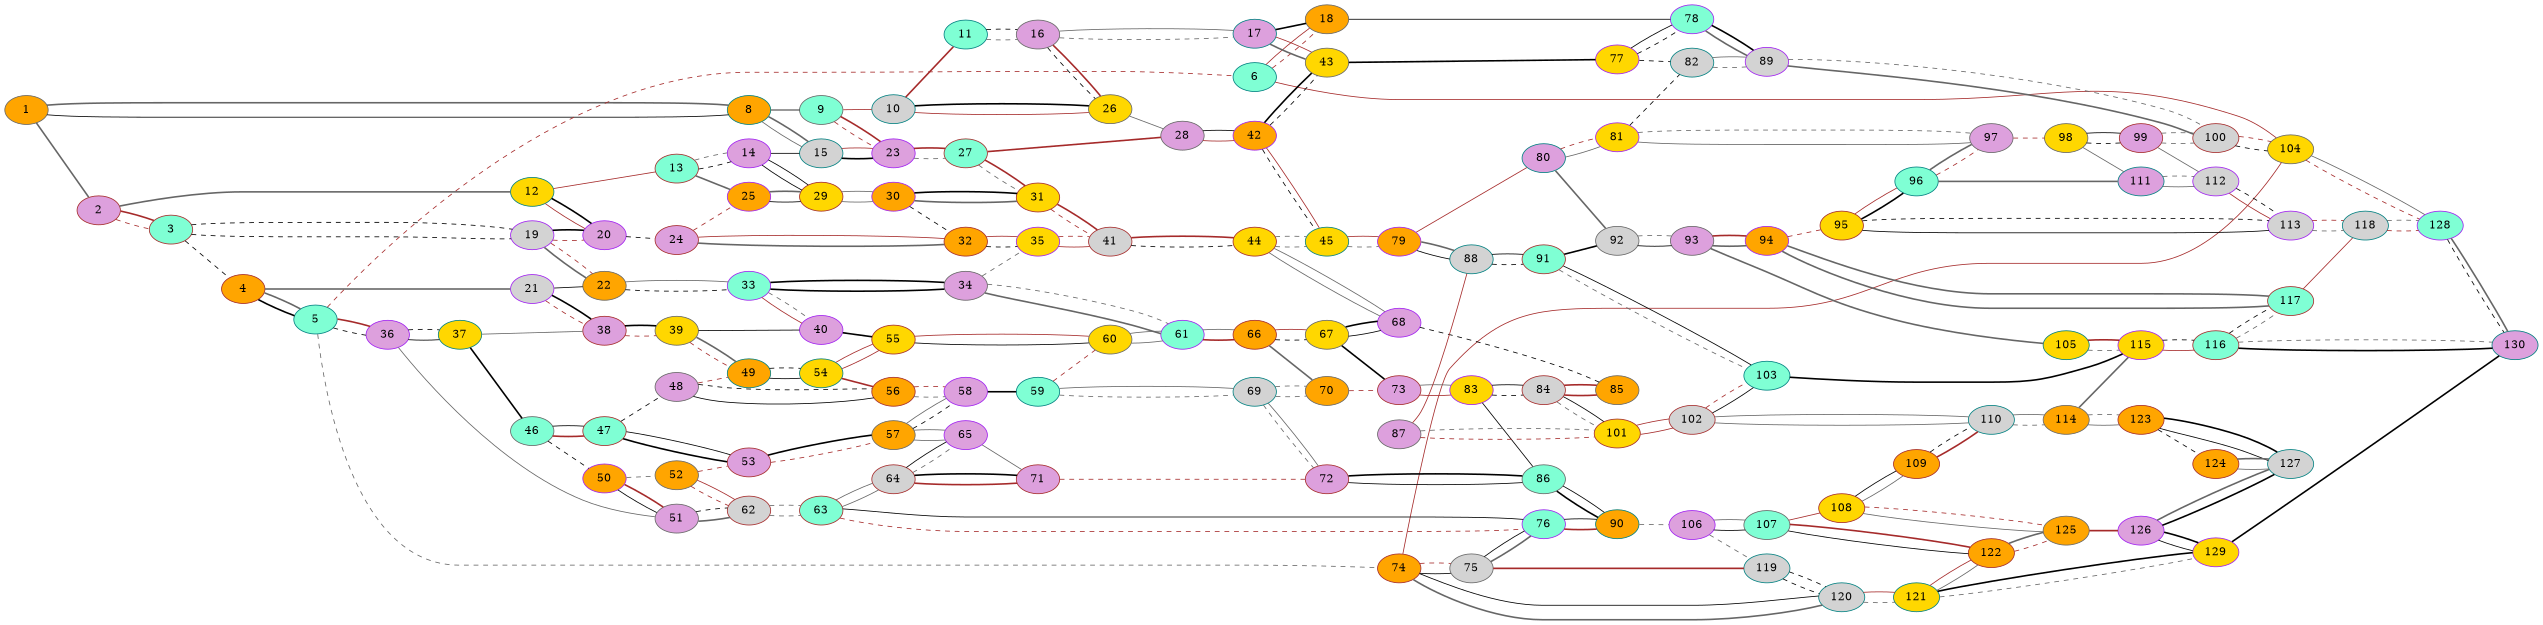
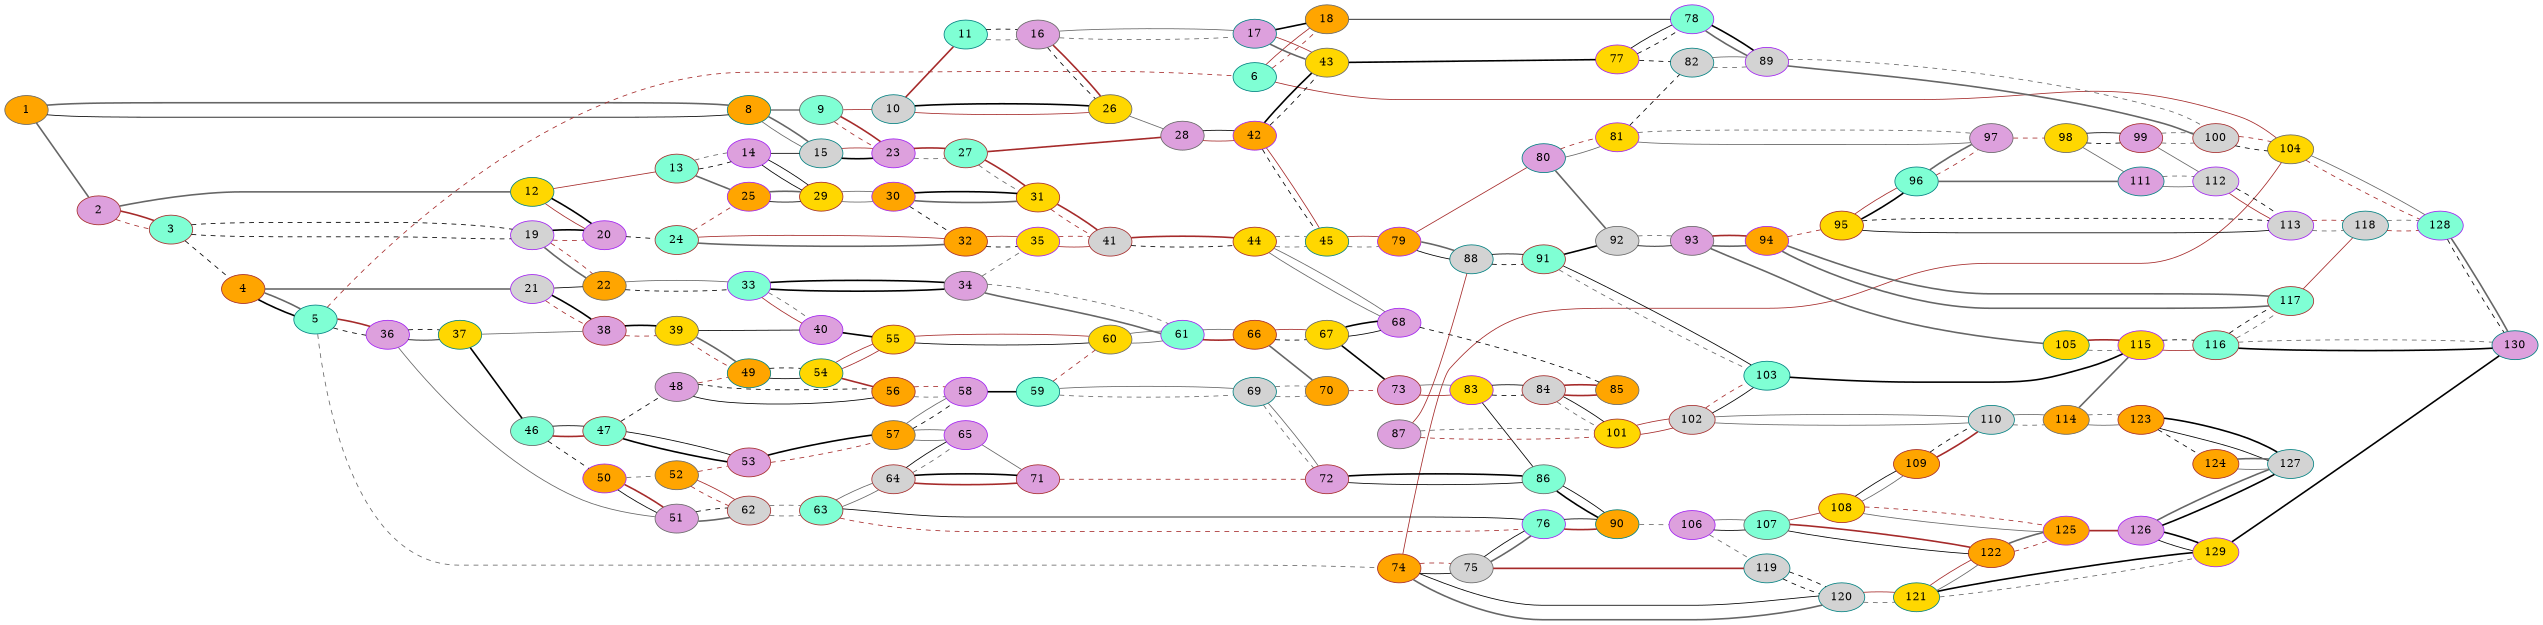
(677, 240) -> (677, 240)
(2066, 531) -> (2066, 531)
